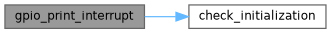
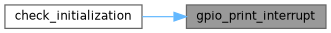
(160, 17) -> (158, 17)
